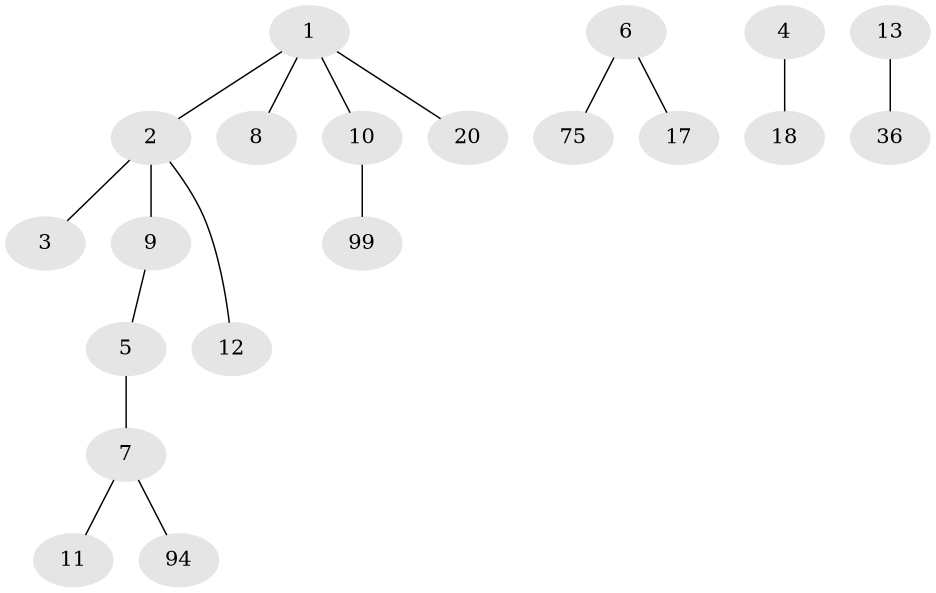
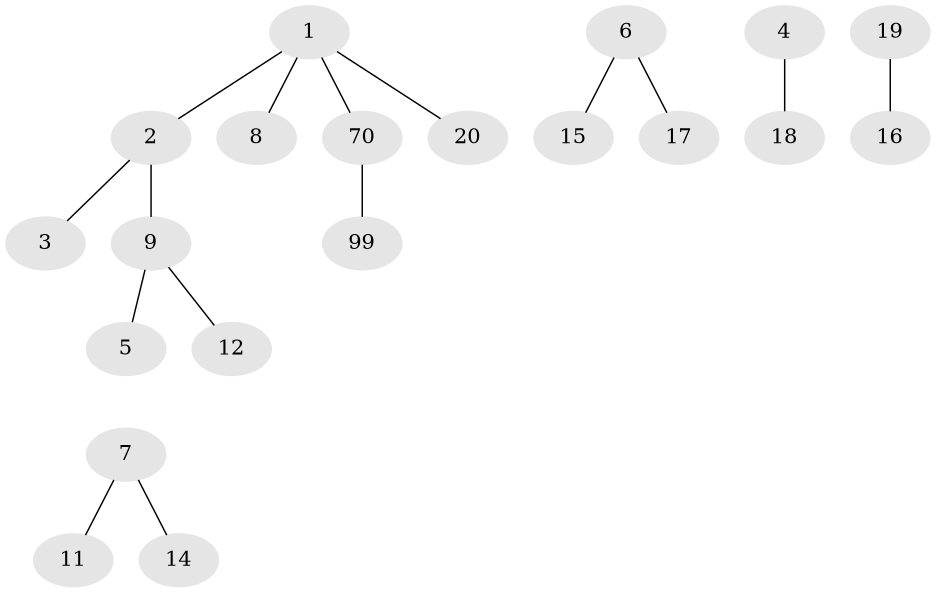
(890, 32) -> (890, 32)
(362, 138) -> (362, 138)
(573, 138) -> (573, 138)
(890, 138) -> (890, 138)
(211, 238) -> (191, 296)
(126, 402) -> none
(179, 560) -> (179, 560)
